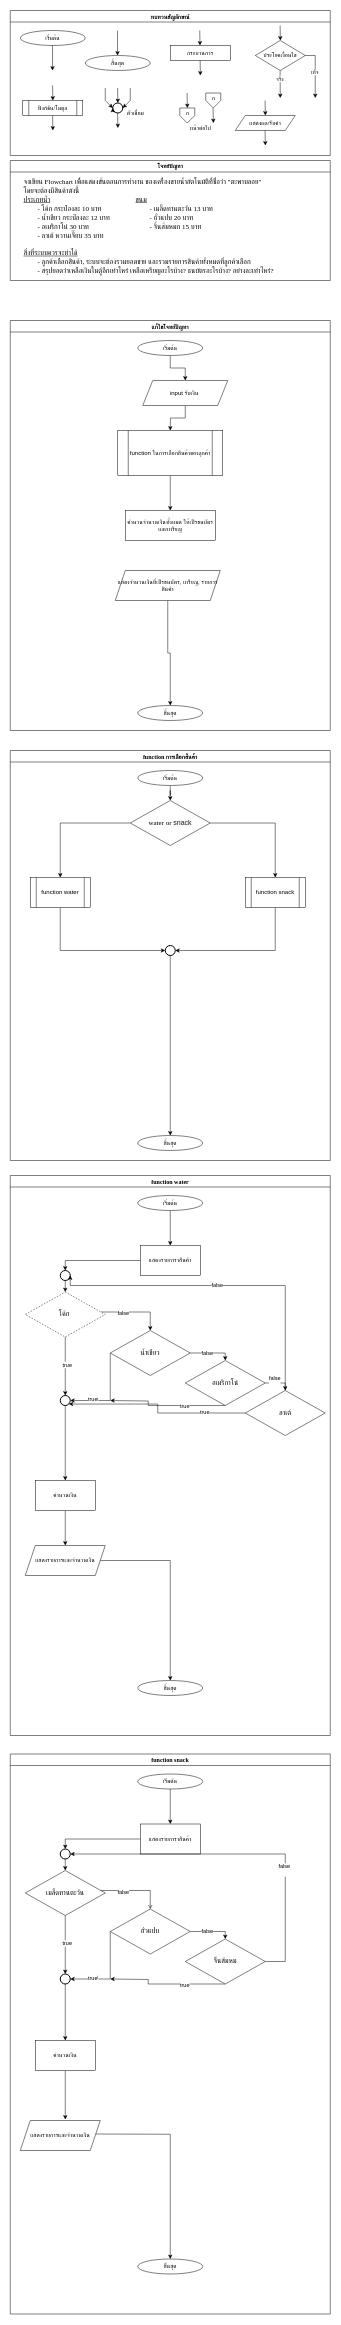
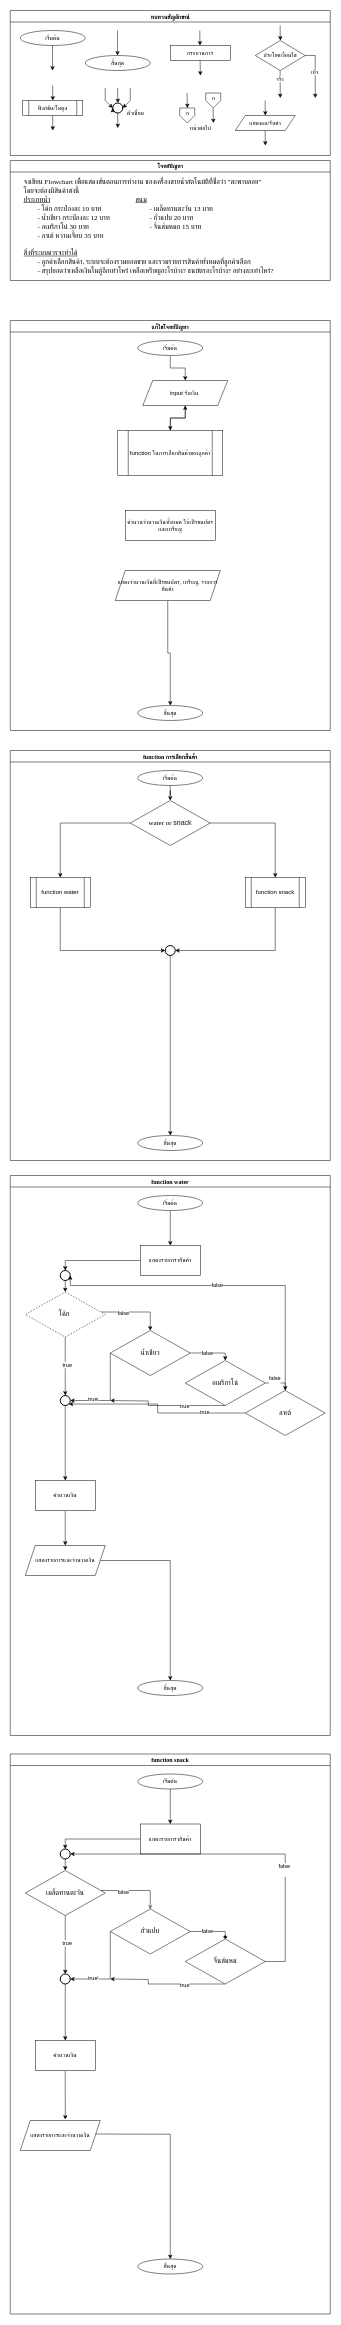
(170, 505) -> (170, 428)
(225, 1934) -> (225, 1934)
